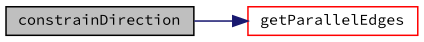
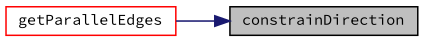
(213, 21) -> (195, 21)
